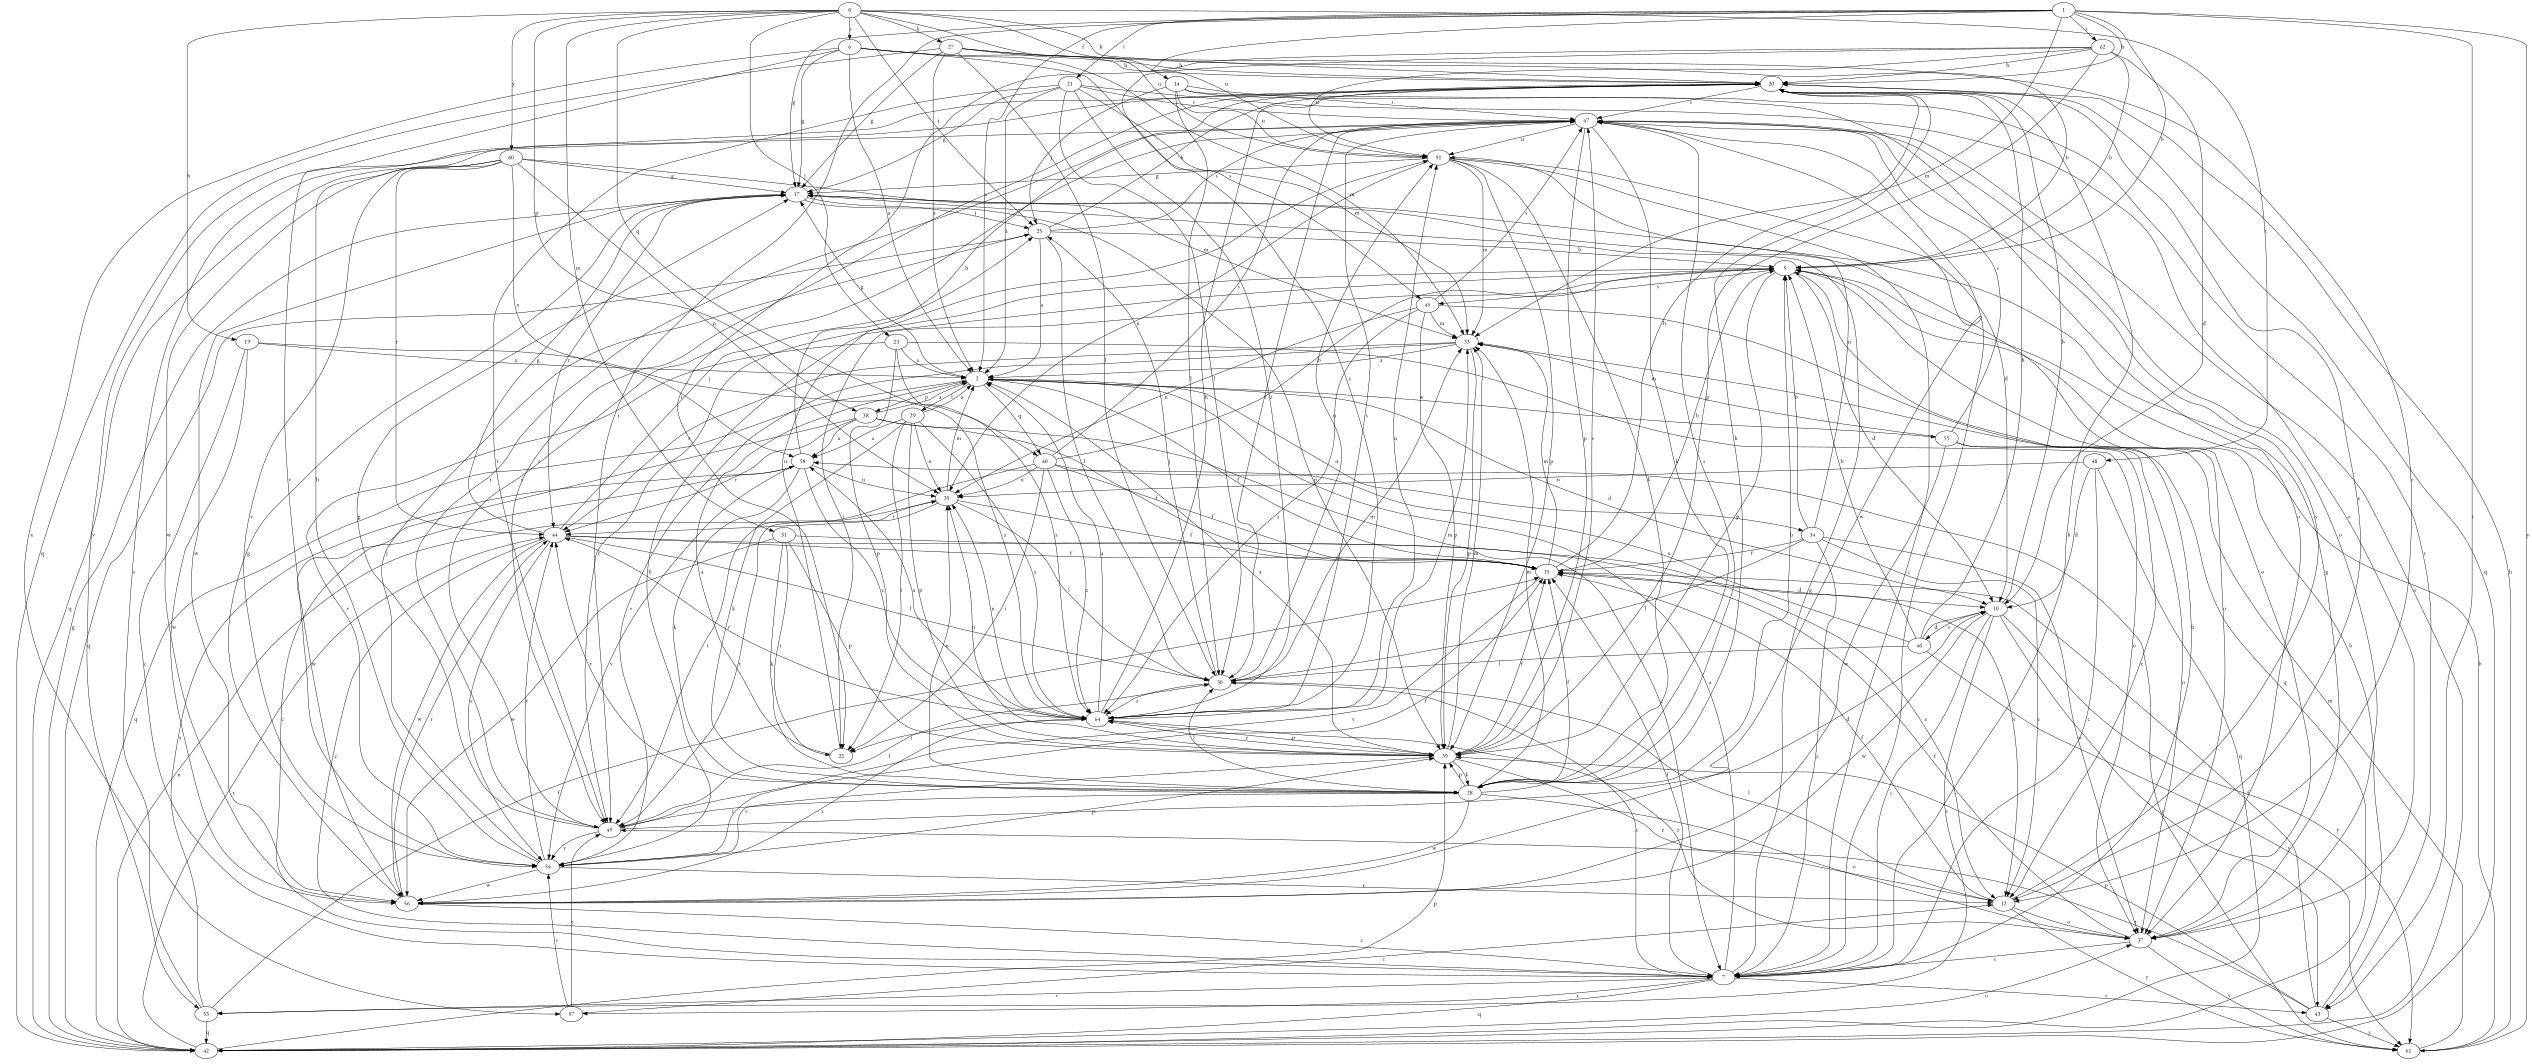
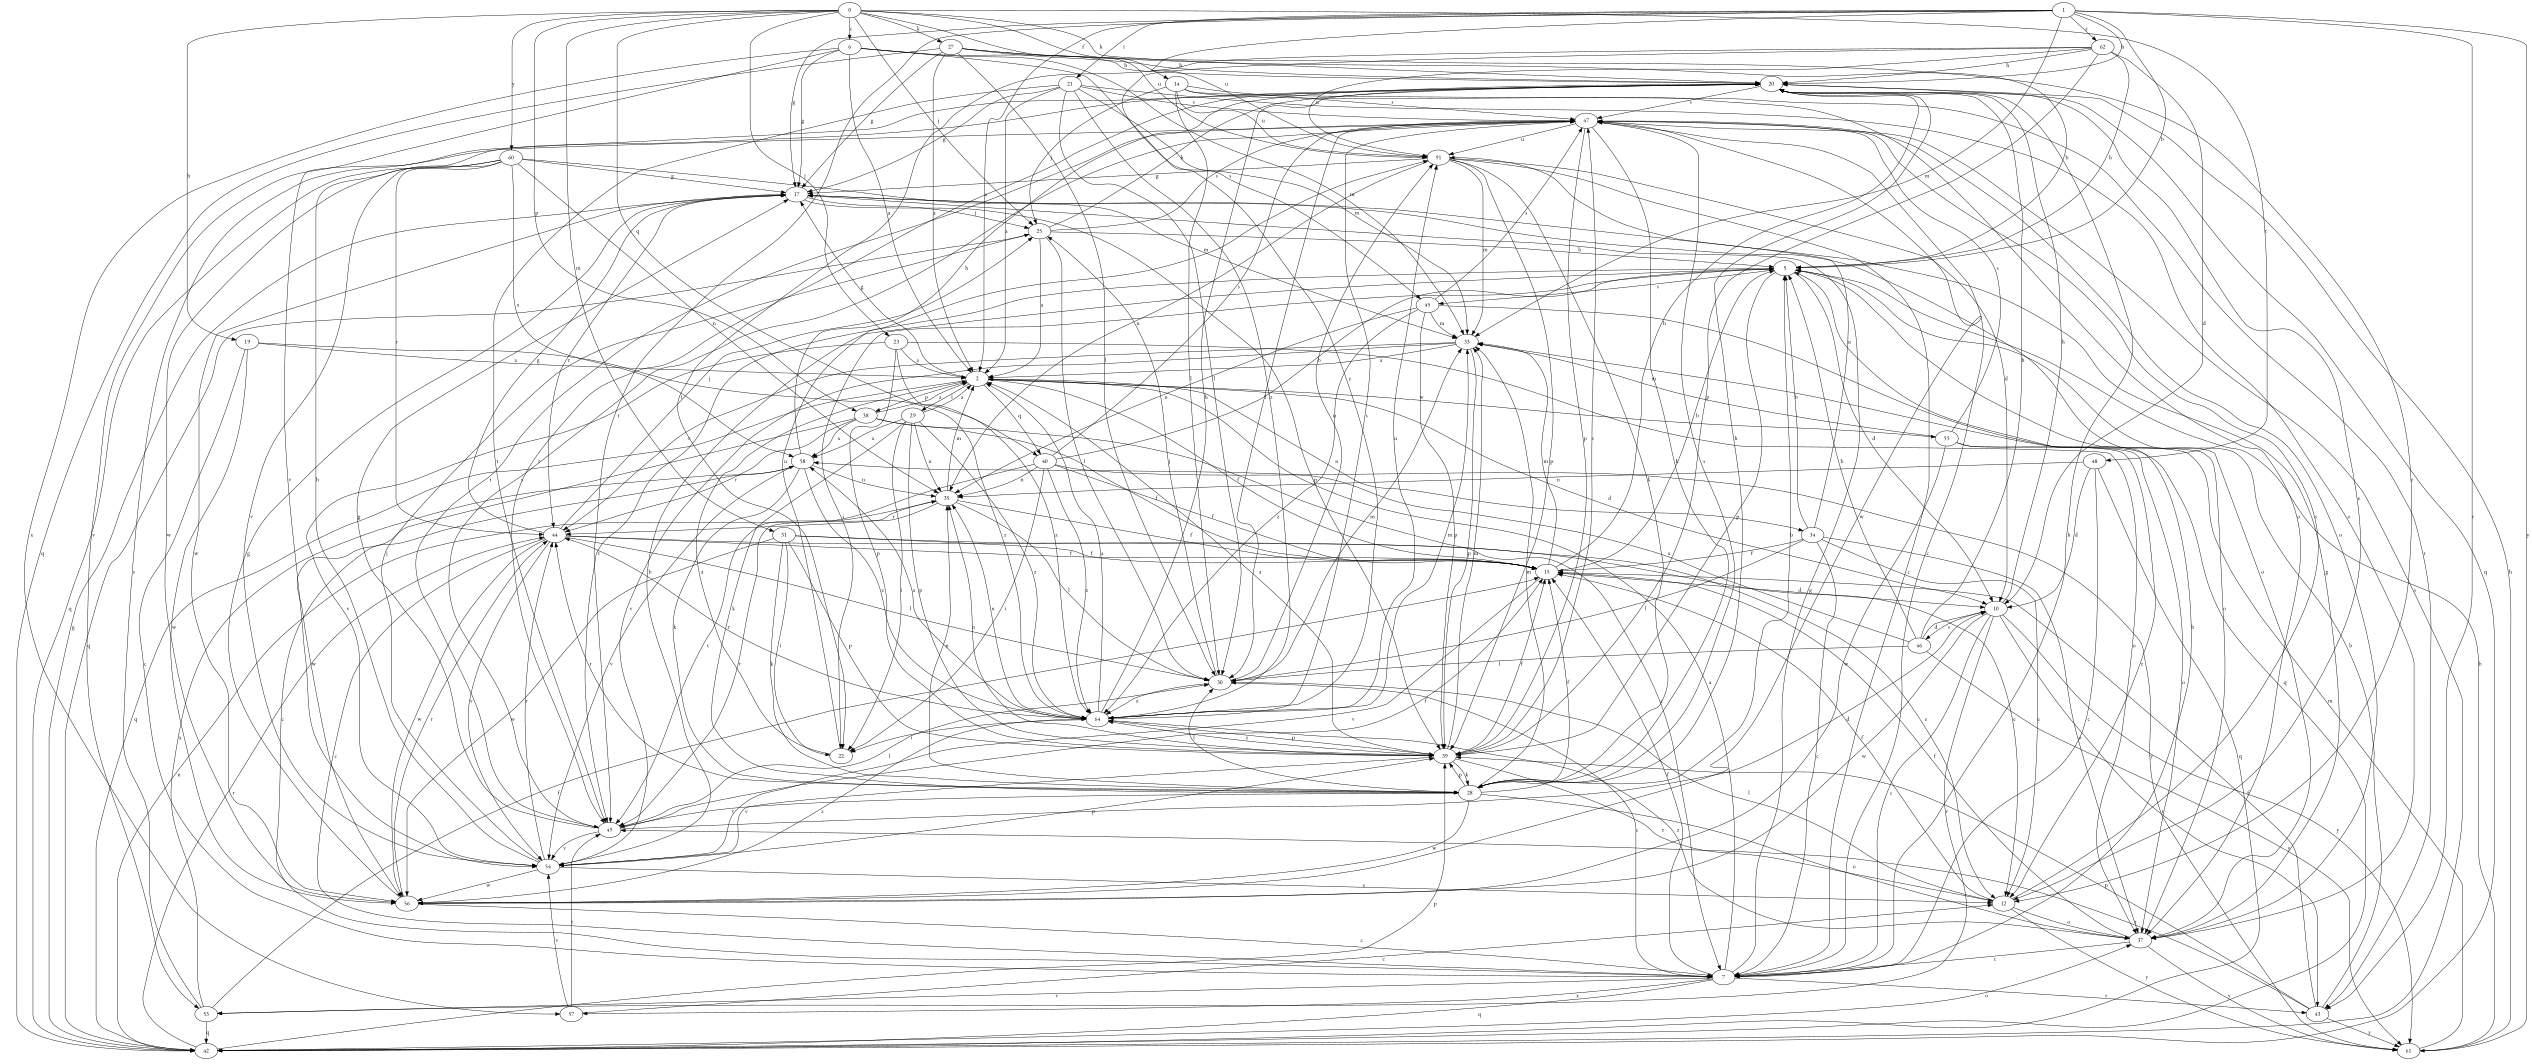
none -> (1145, 561)
